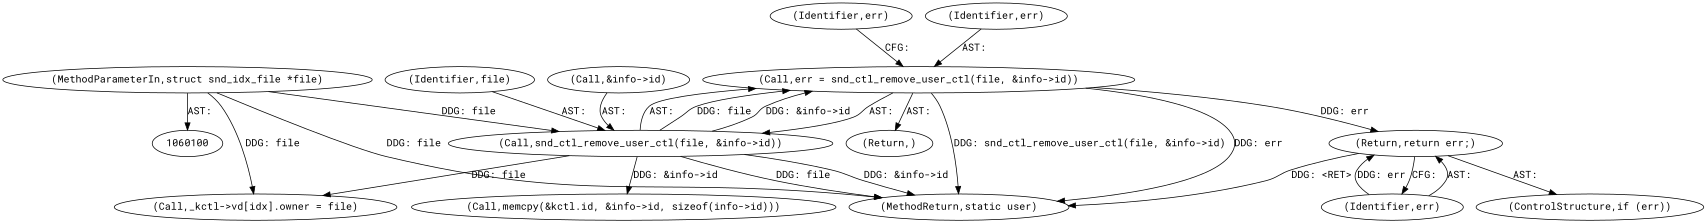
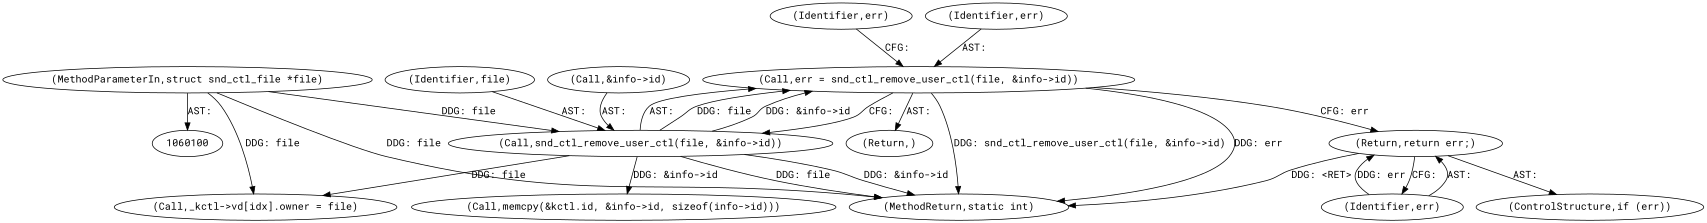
(188, 80) -> (188, 80)
(884, 112) -> (884, 112)
(1345, 112) -> (1345, 112)
(959, 207) -> (959, 207)
